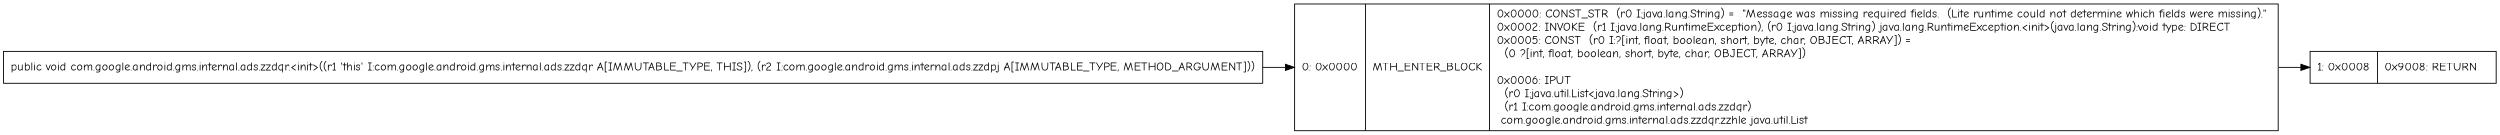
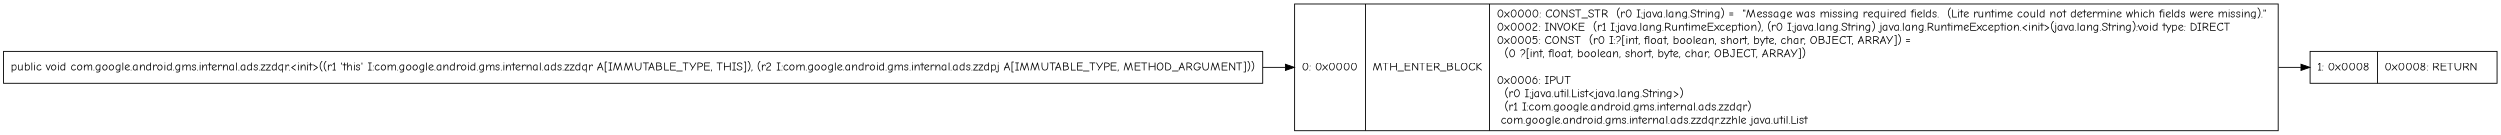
(2437, 67) -> (2437, 67)
